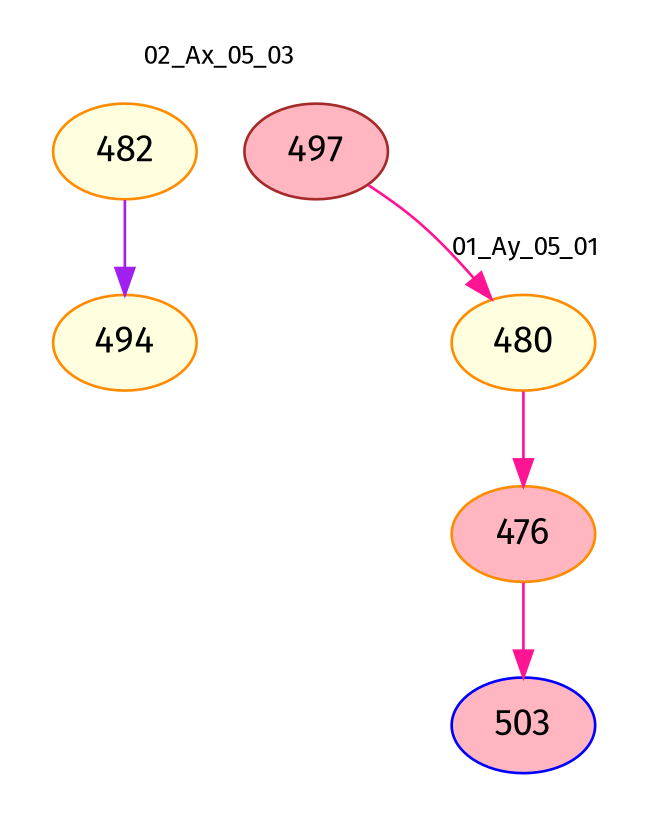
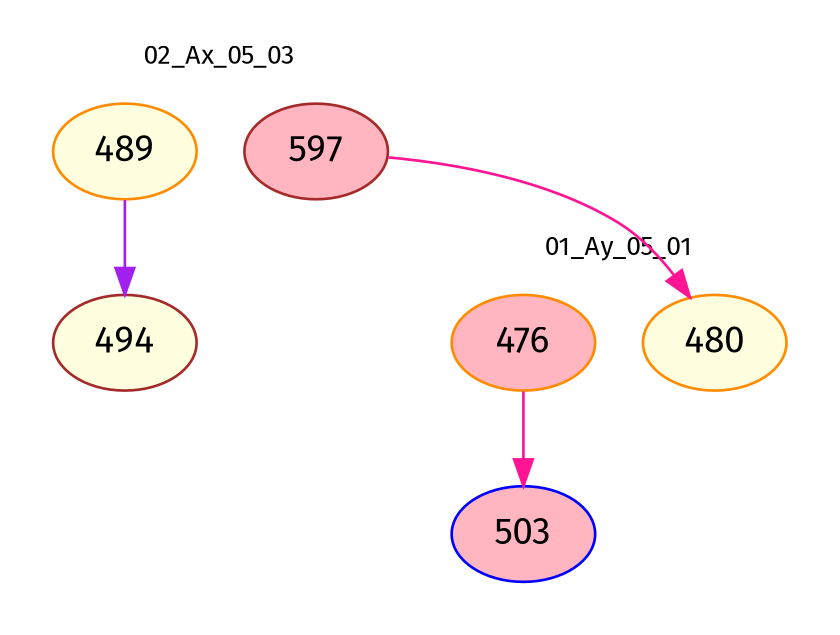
(125, 151) -> (125, 151)
(316, 151) -> (316, 151)
(125, 343) -> (125, 343)
(523, 425) -> none
